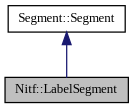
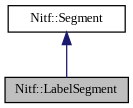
(67, 19) -> (67, 19)
